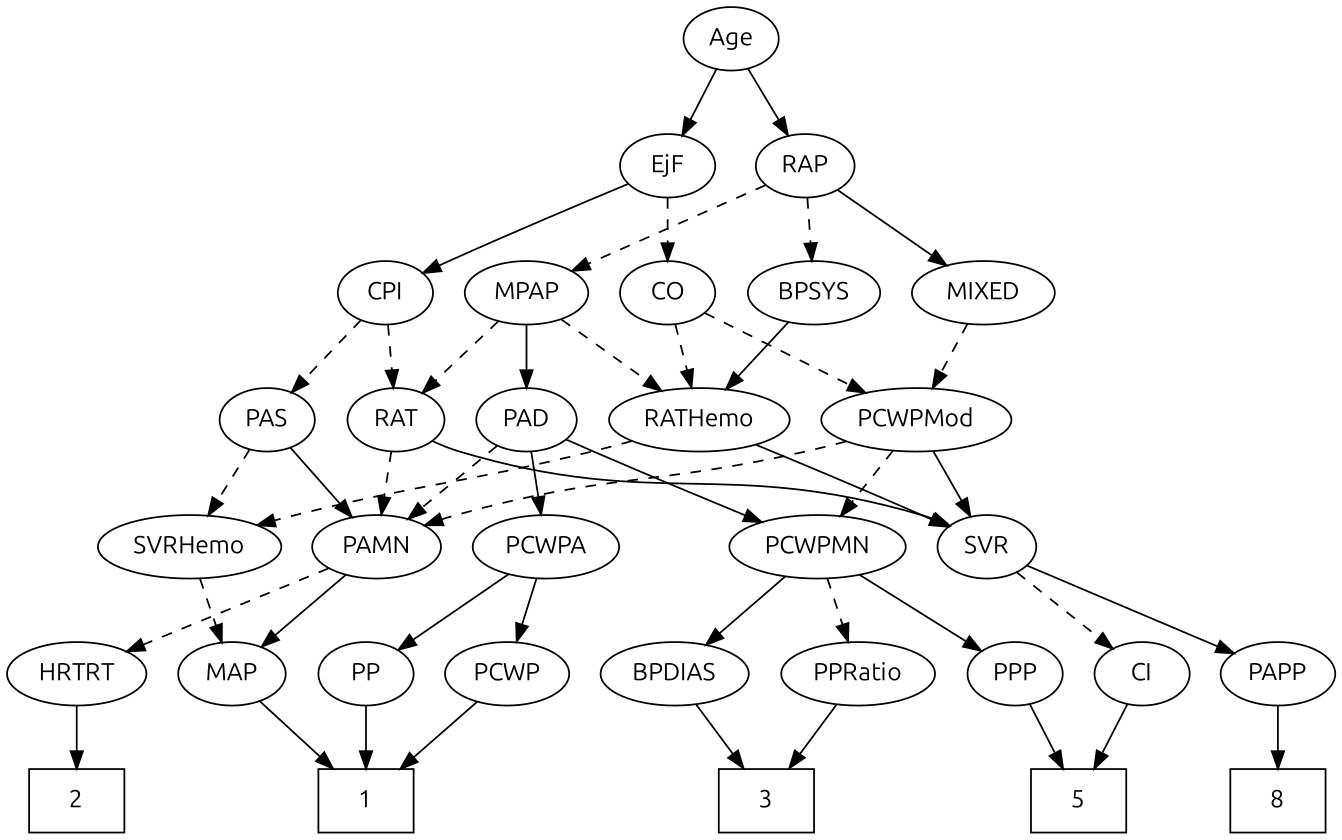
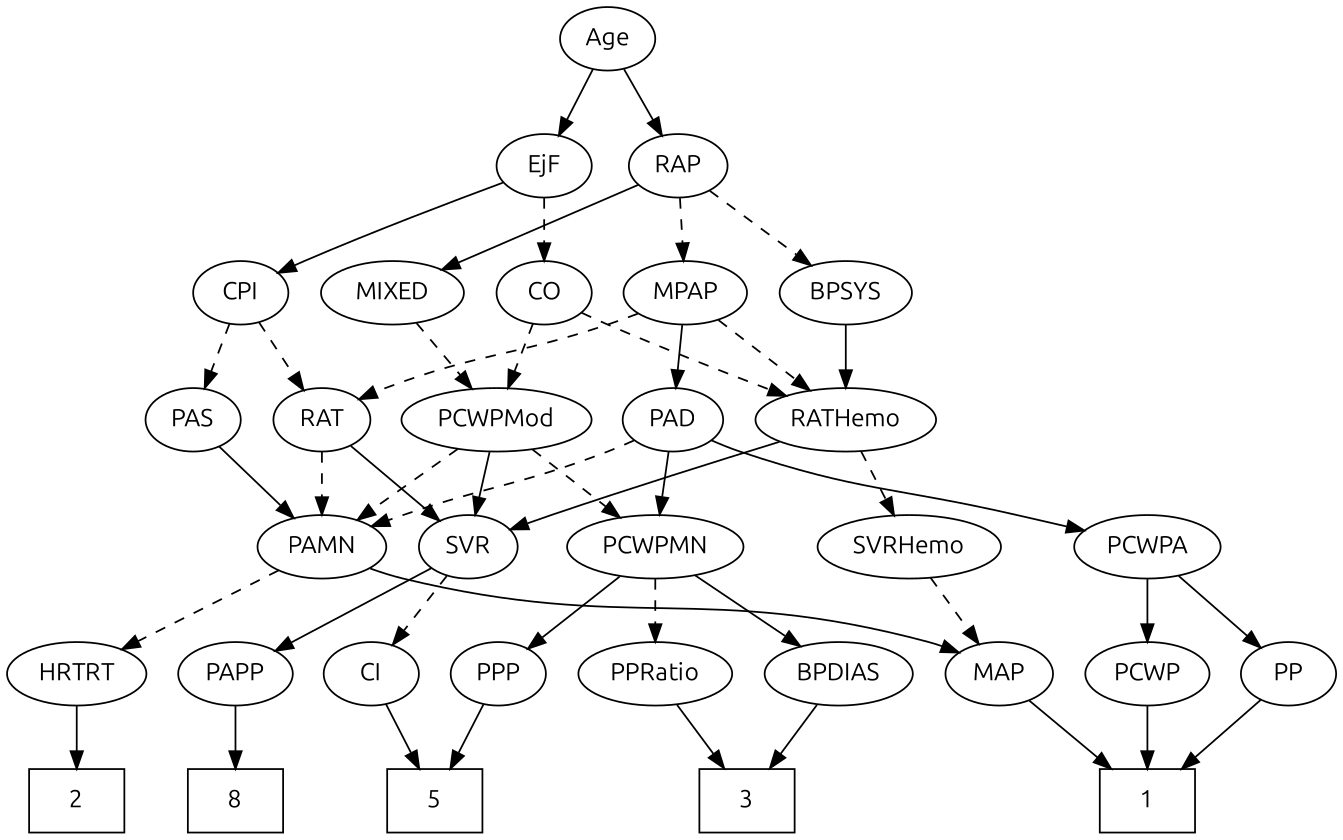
(234, 475) -> none
